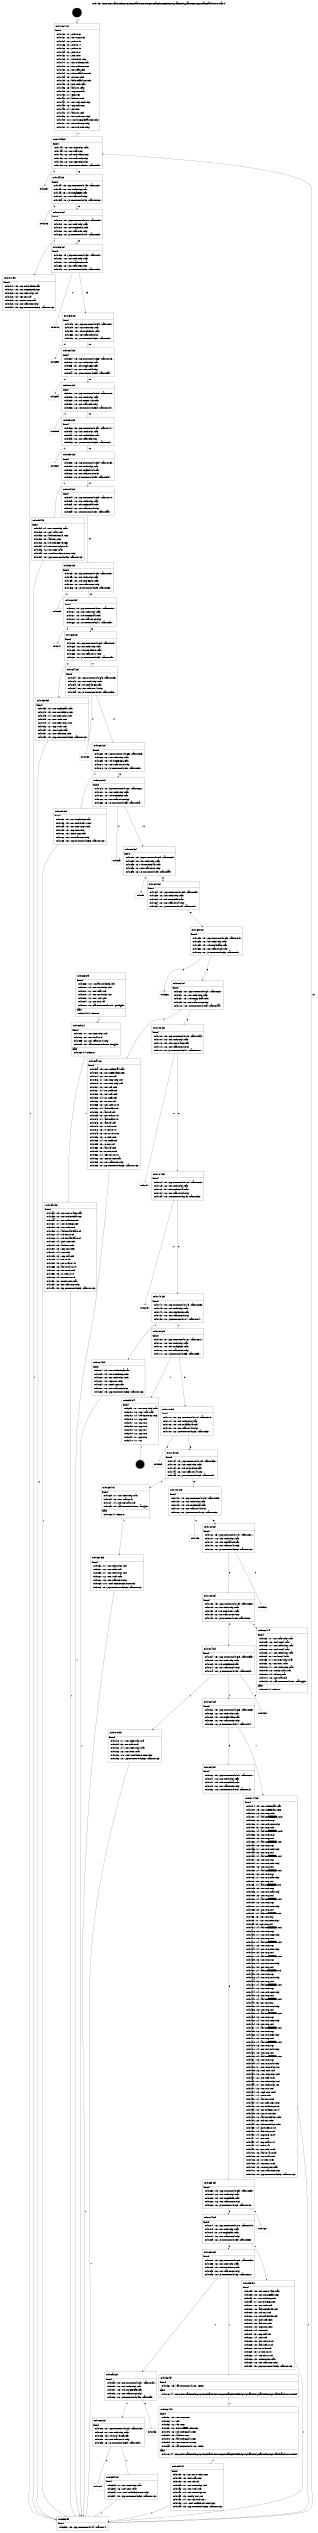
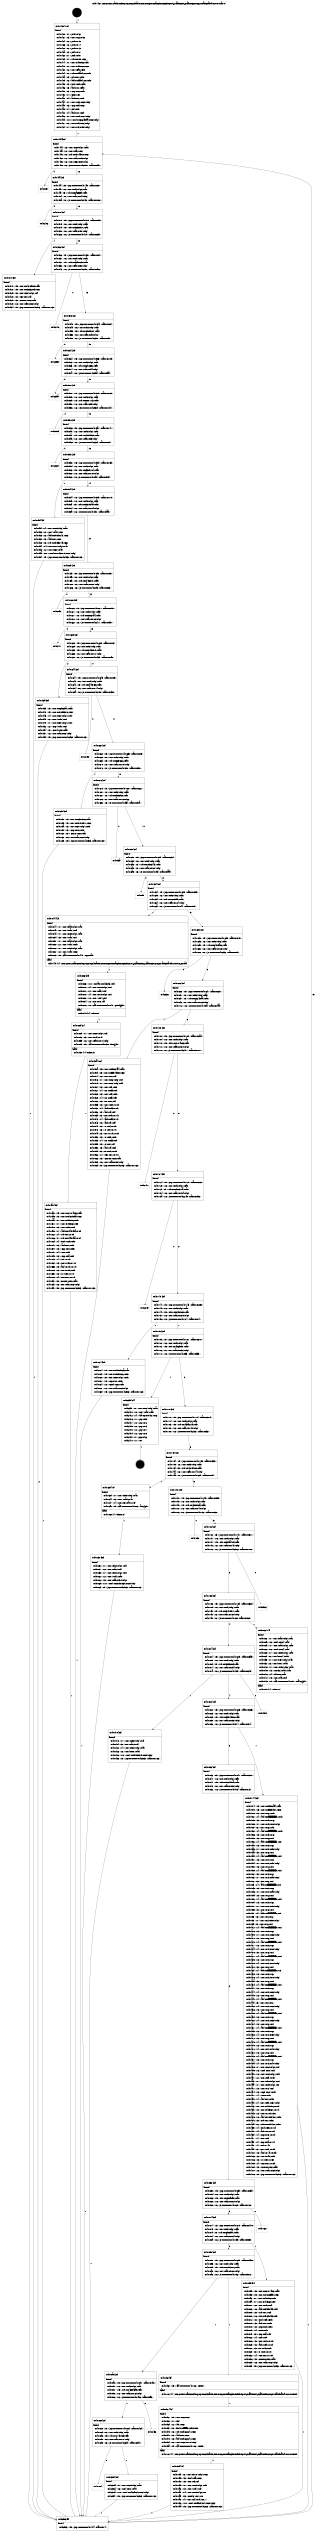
none -> (117, 941)
(158, 1464) -> none
